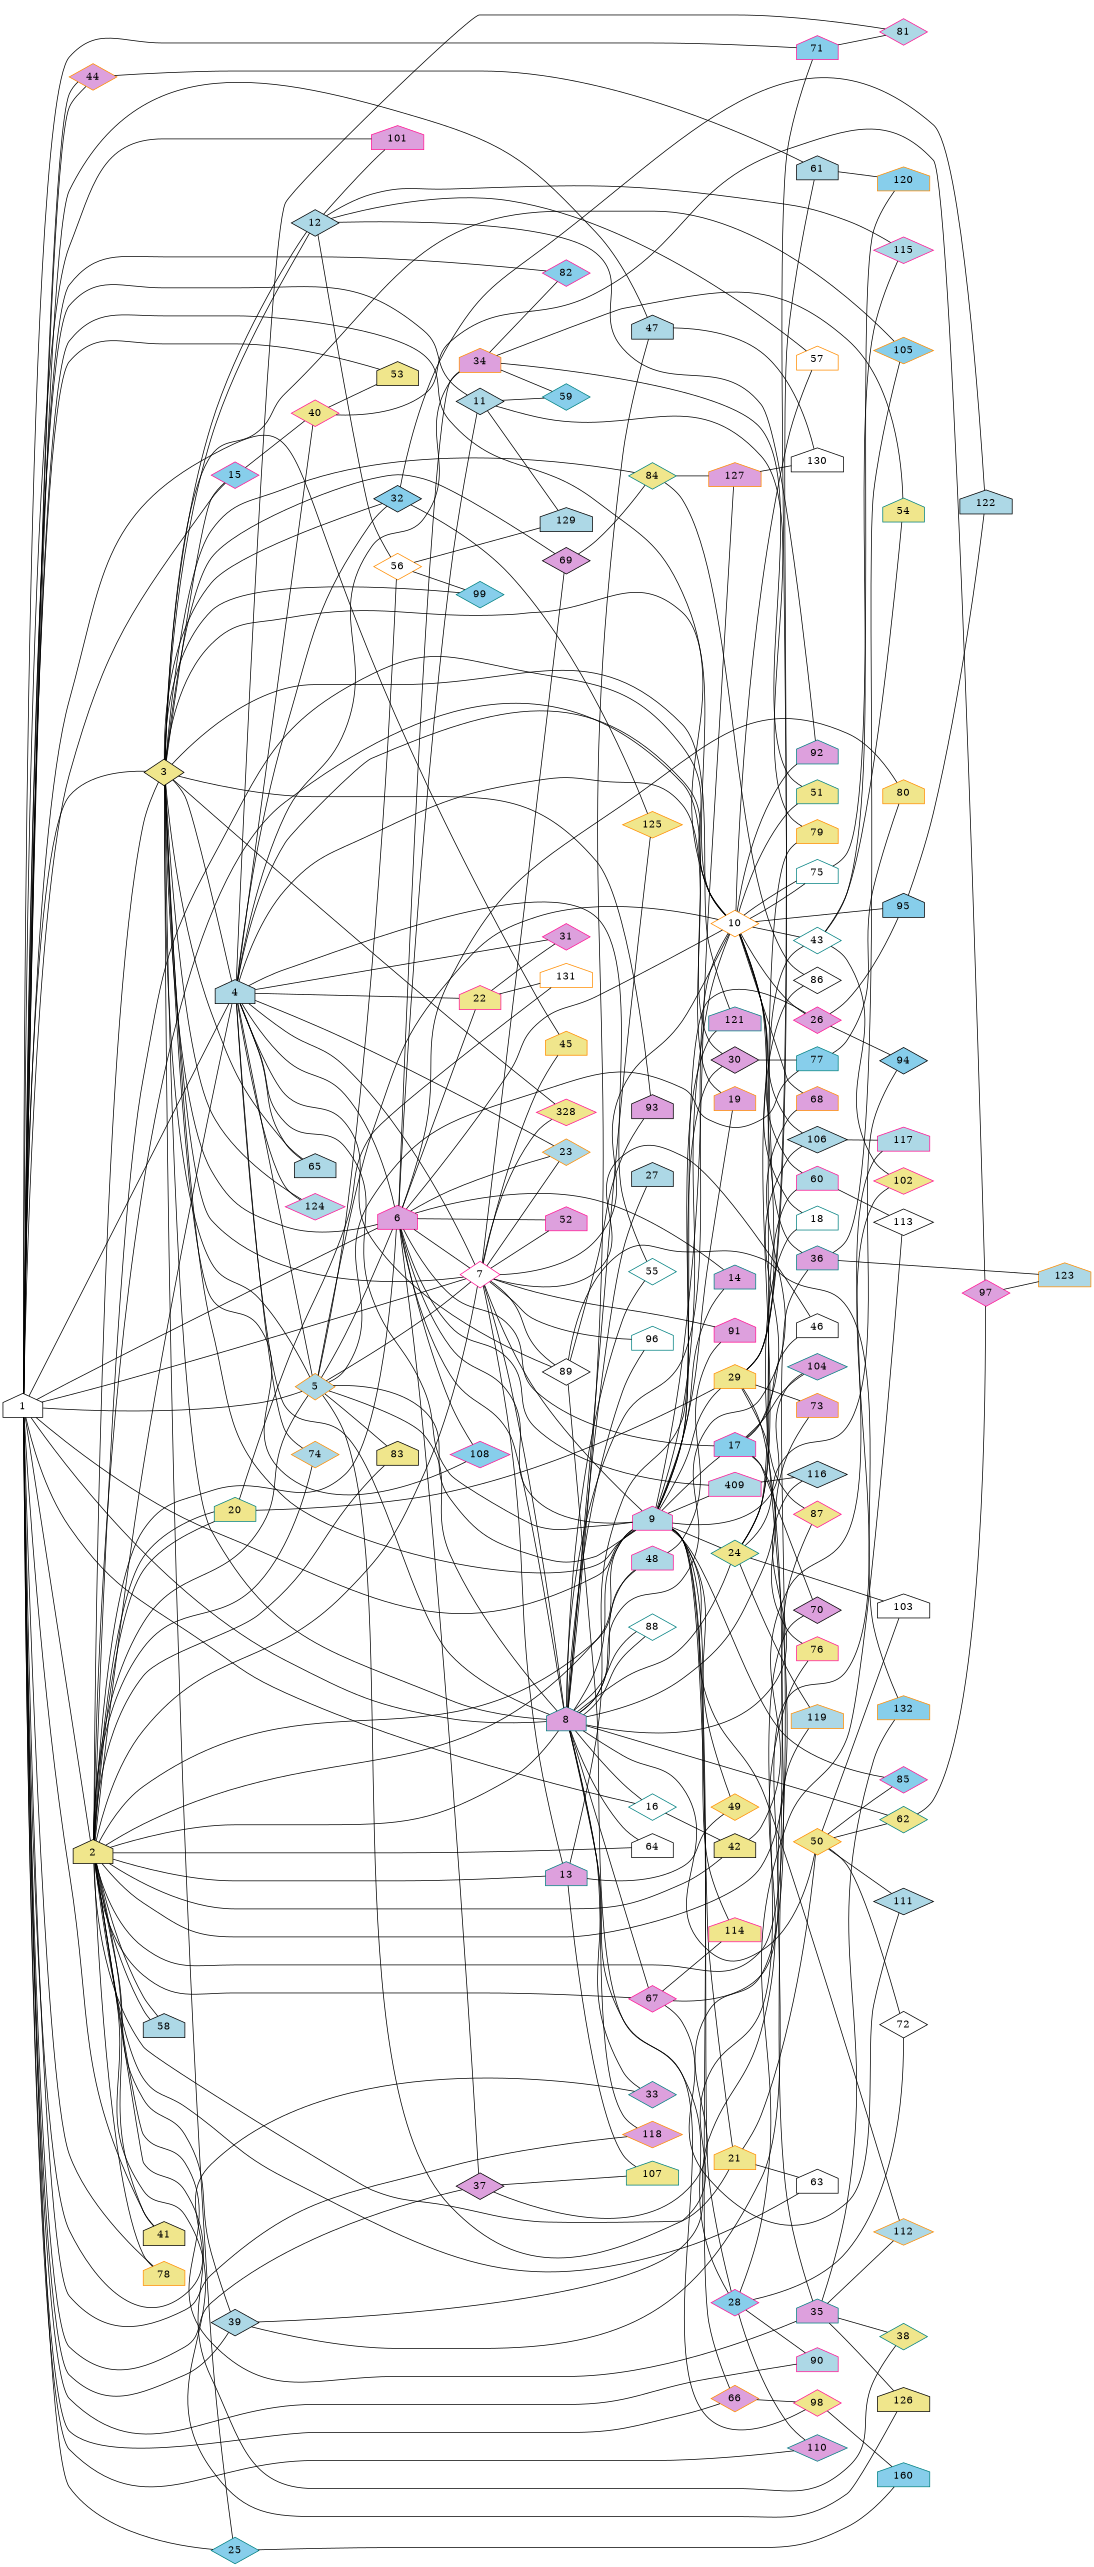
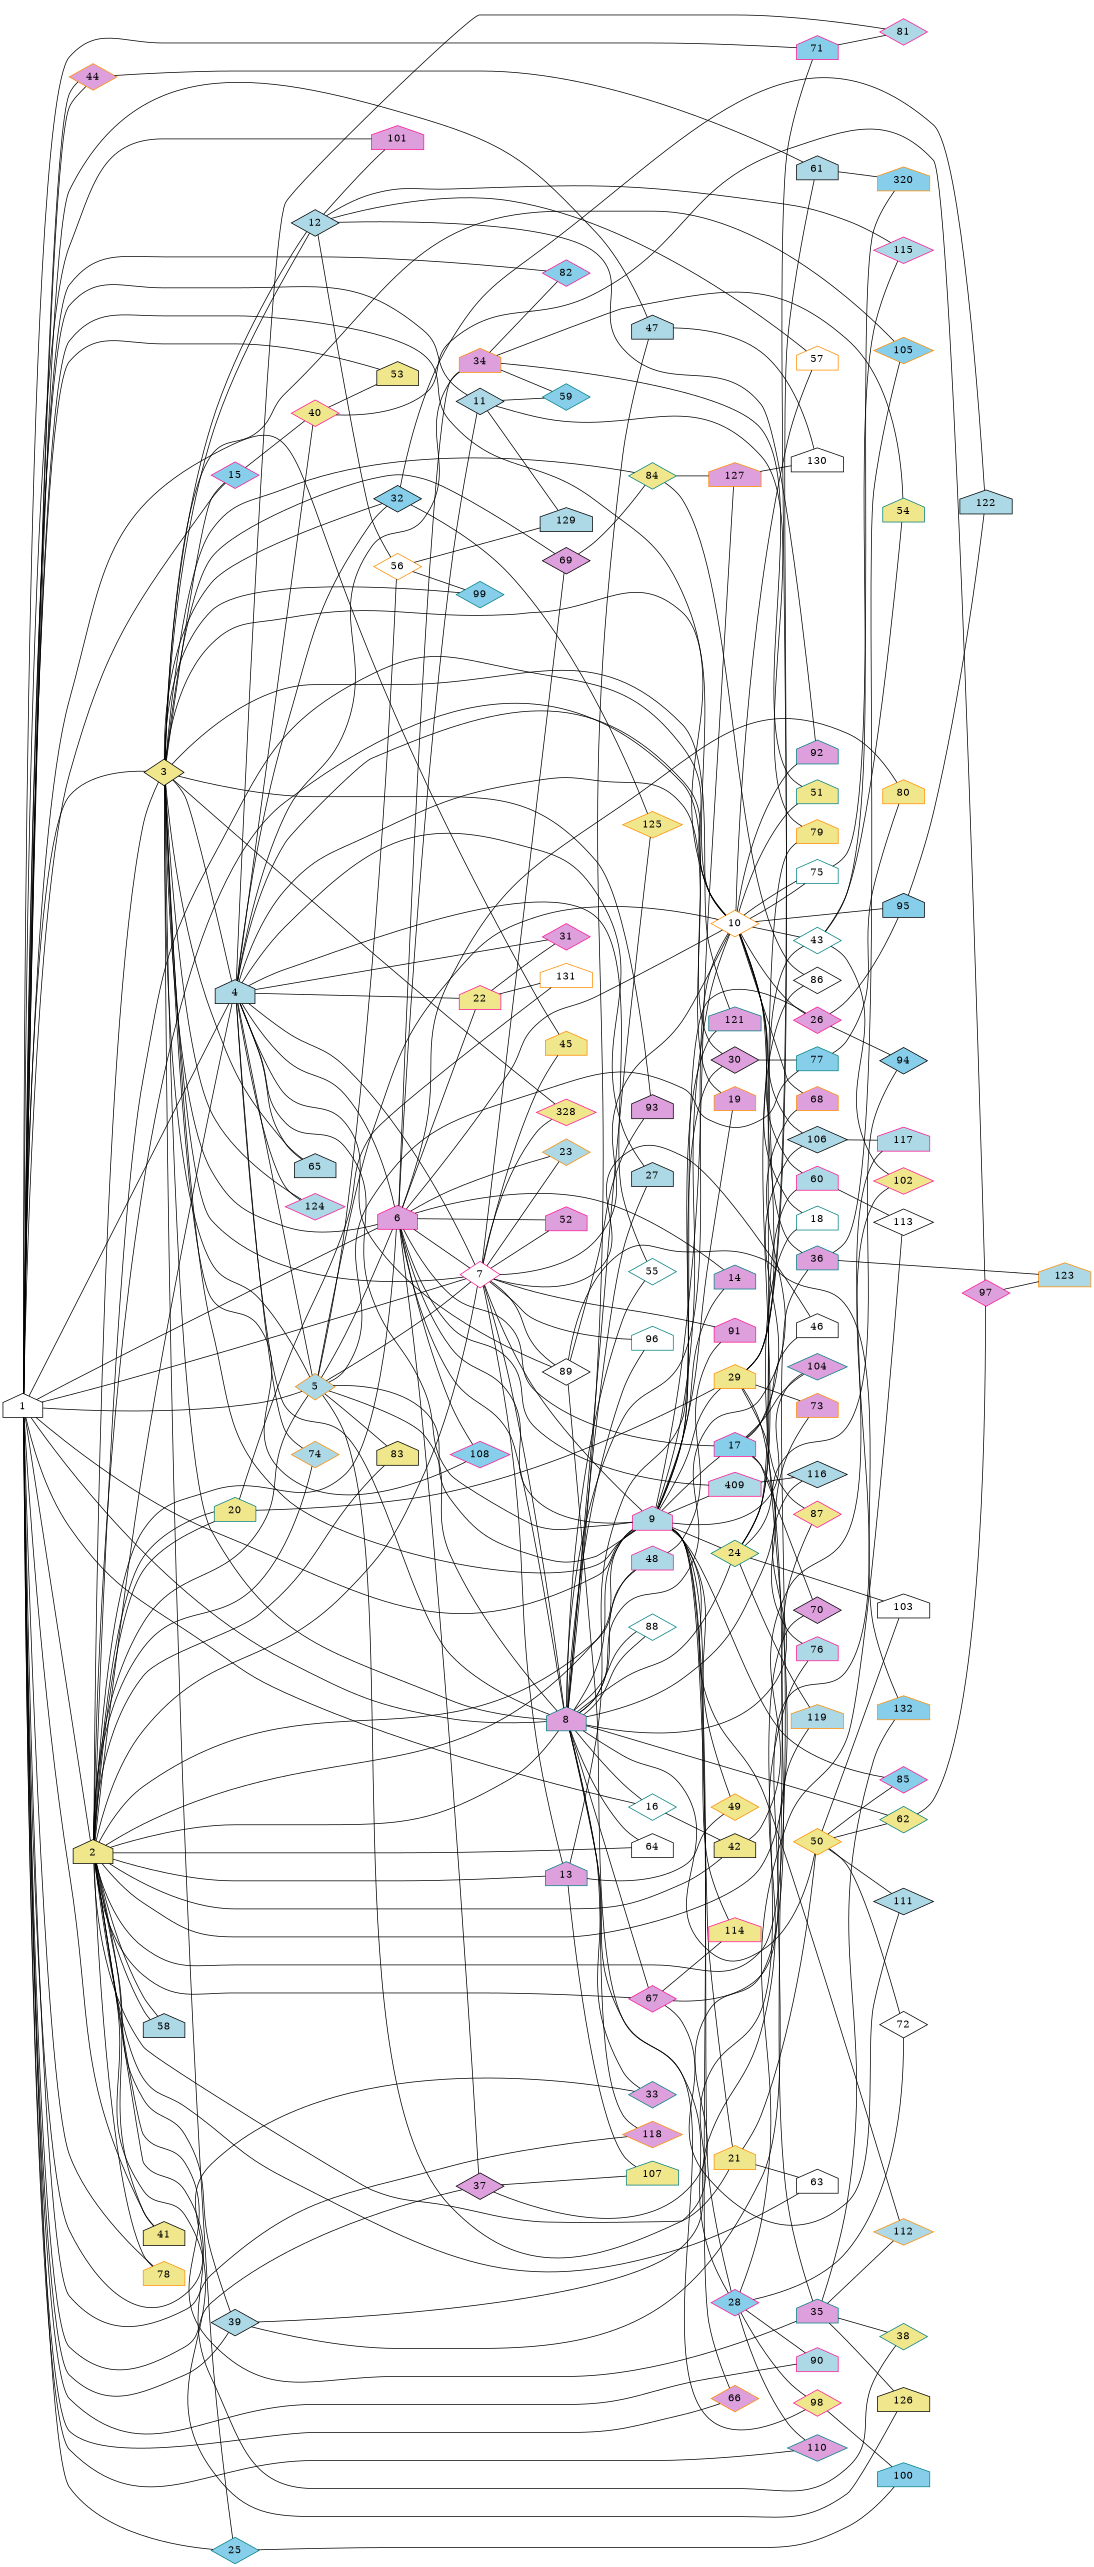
(904, 180) -> (904, 180)
(414, 1072) -> (540, 851)
(817, 1650) -> (817, 1650)
(779, 2401) -> (769, 2358)
(904, 2476) -> (904, 2476)
